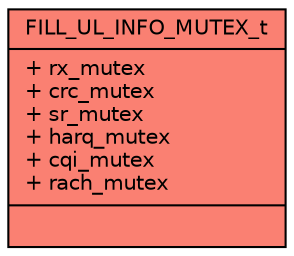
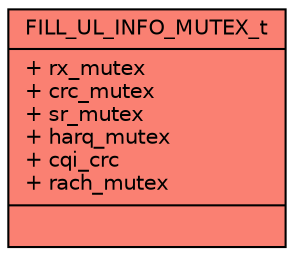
(91, 161) -> (73, 161)
